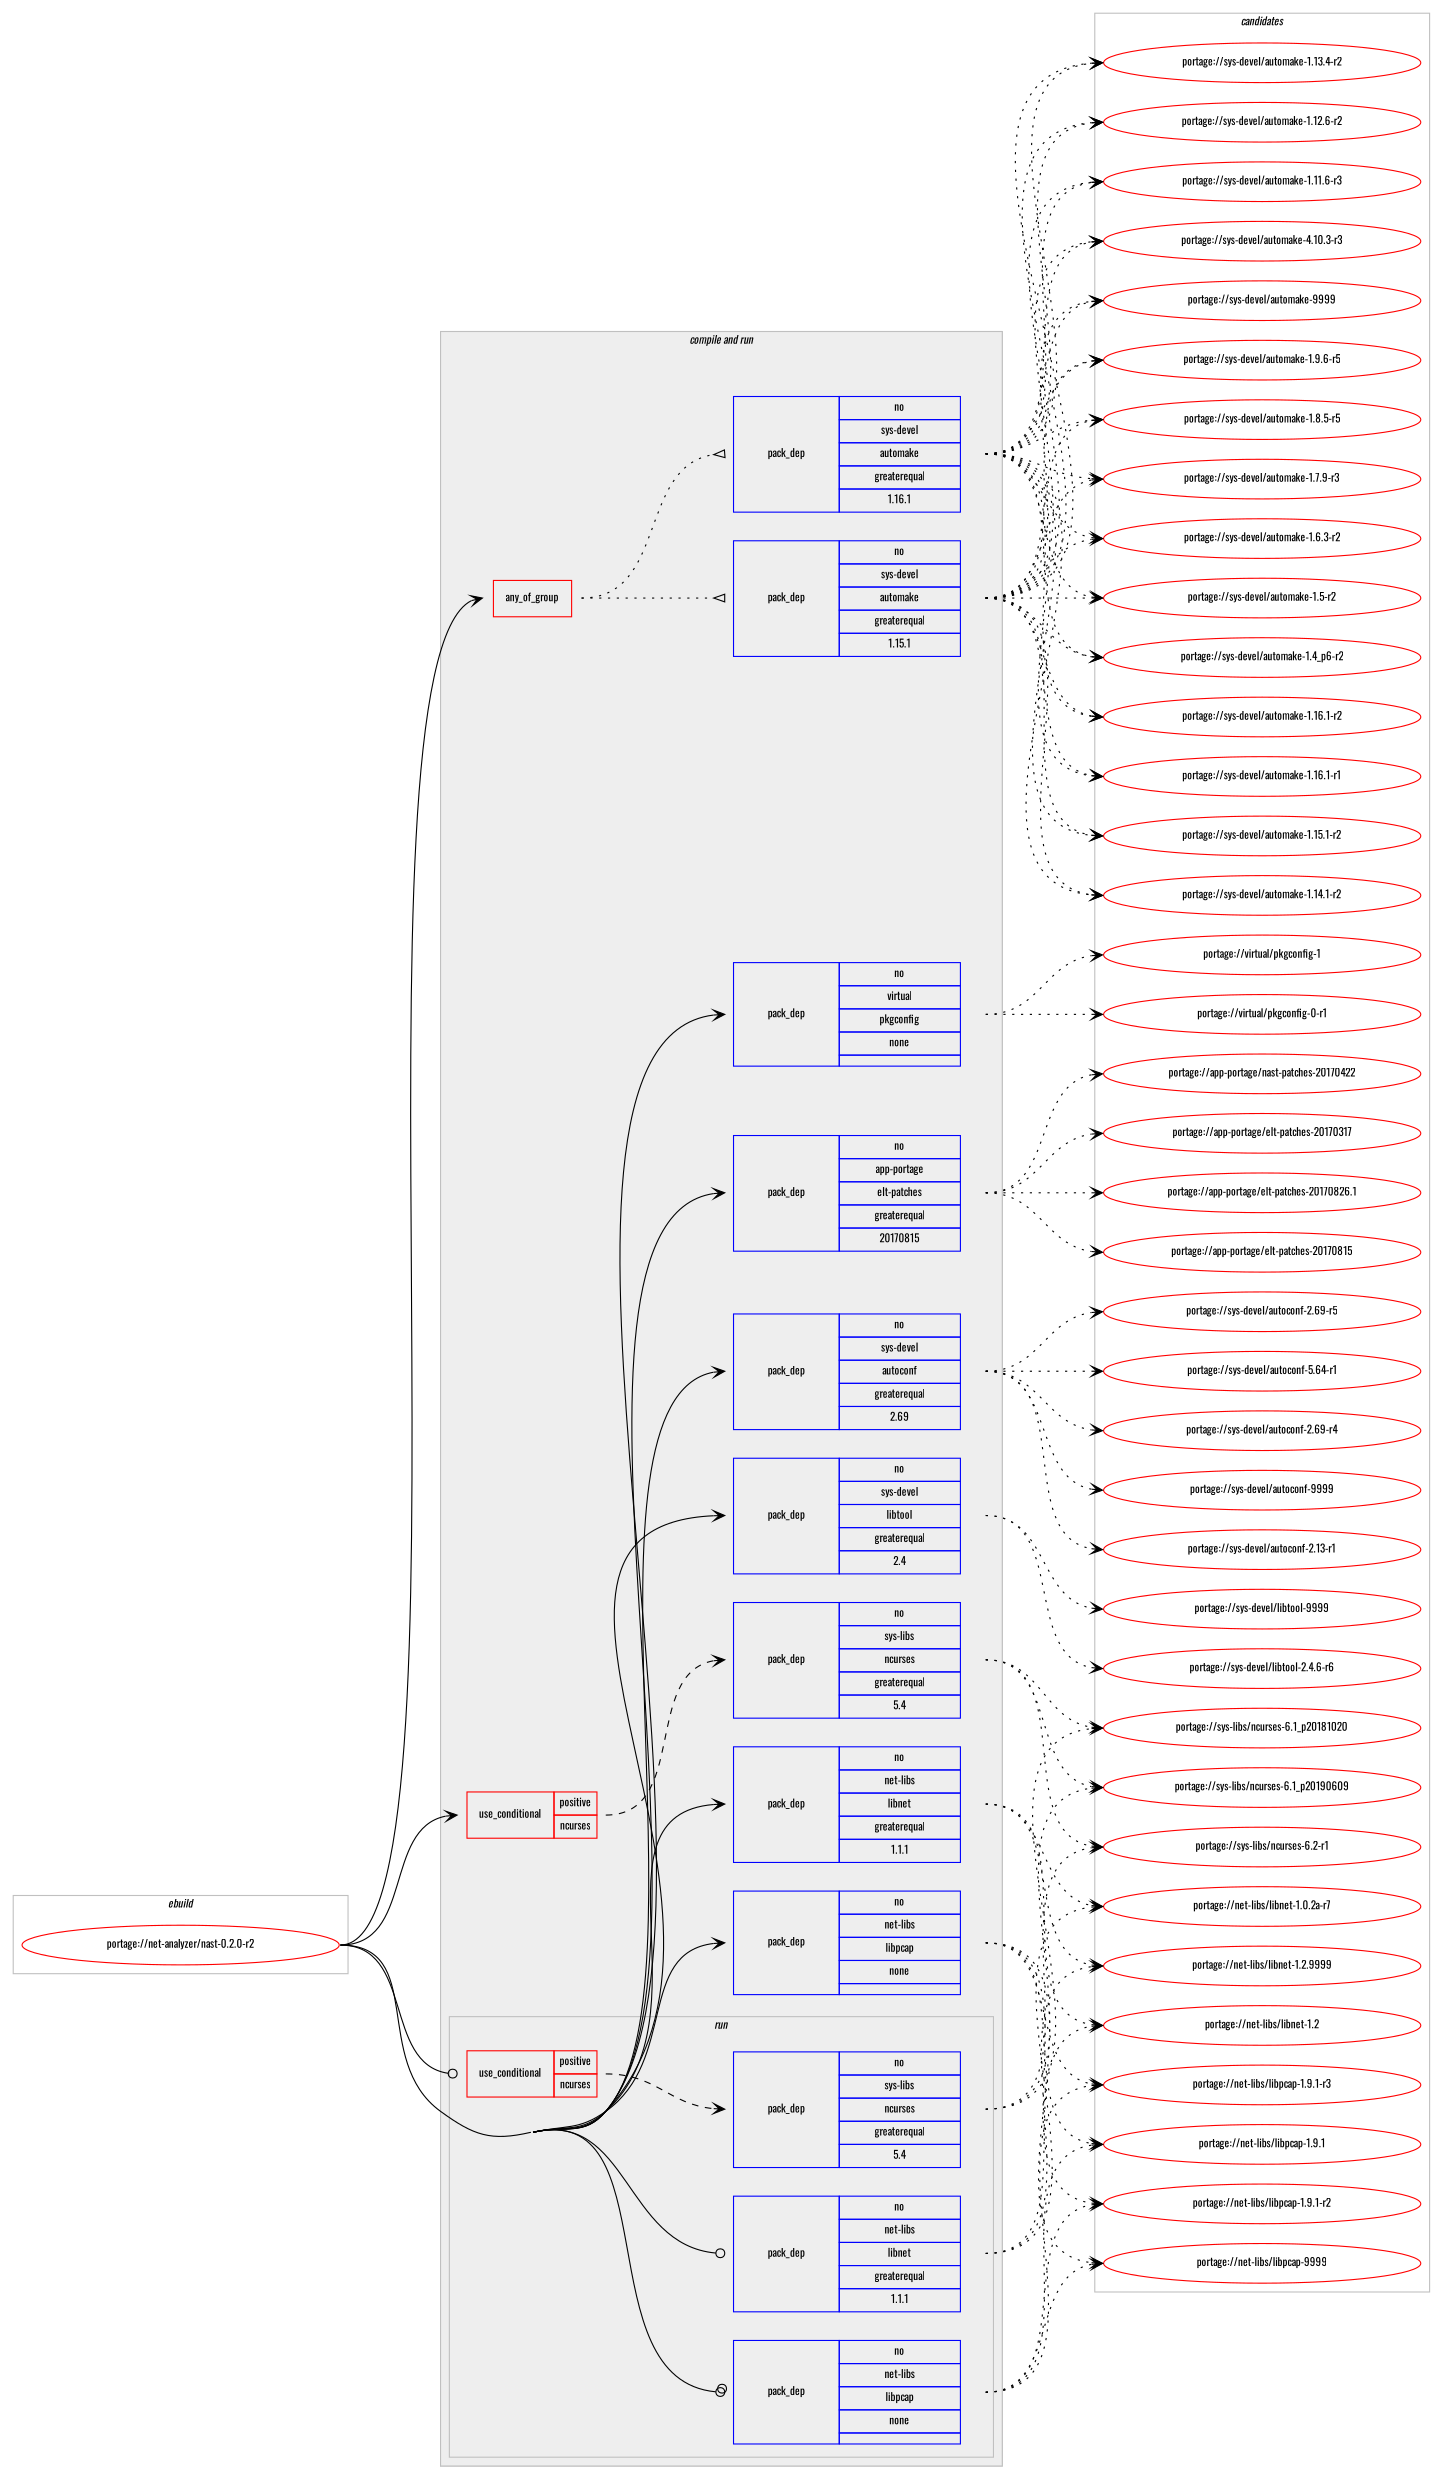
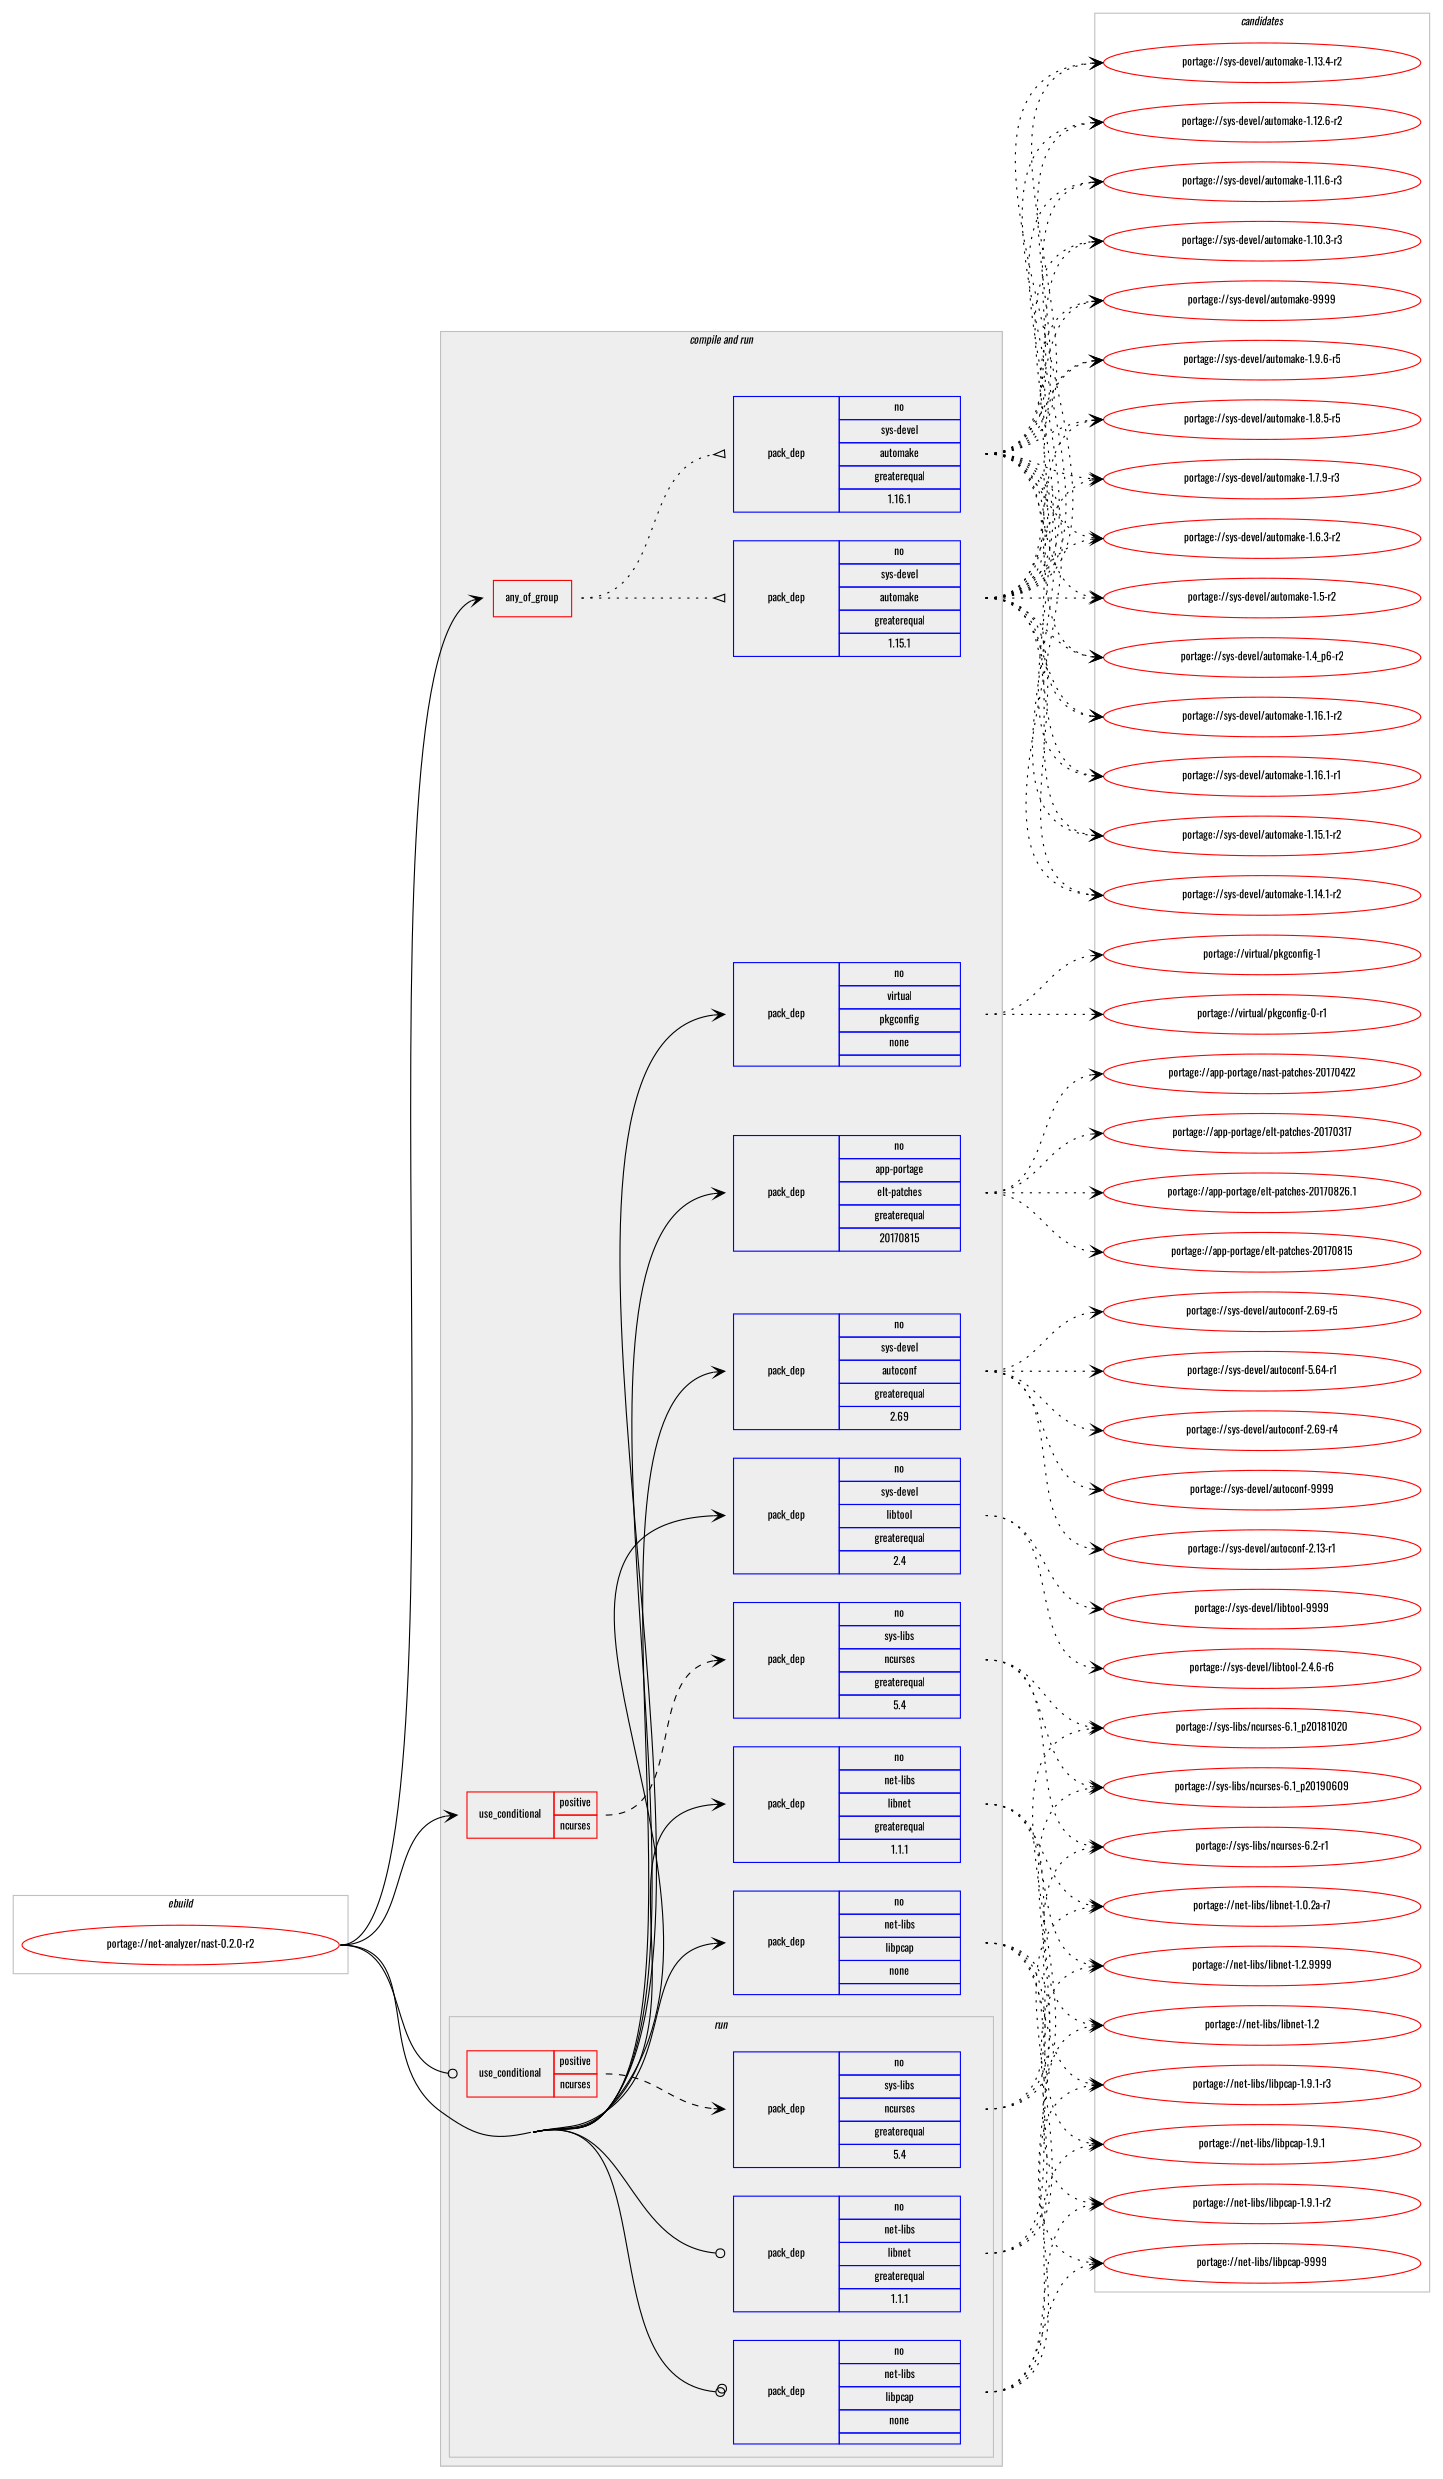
(1262, 241) -> (1262, 241)
